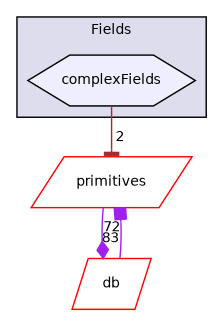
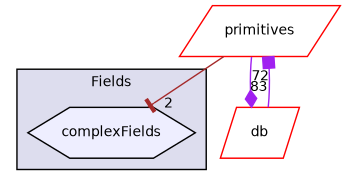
(112, 128) -> (189, 80)
